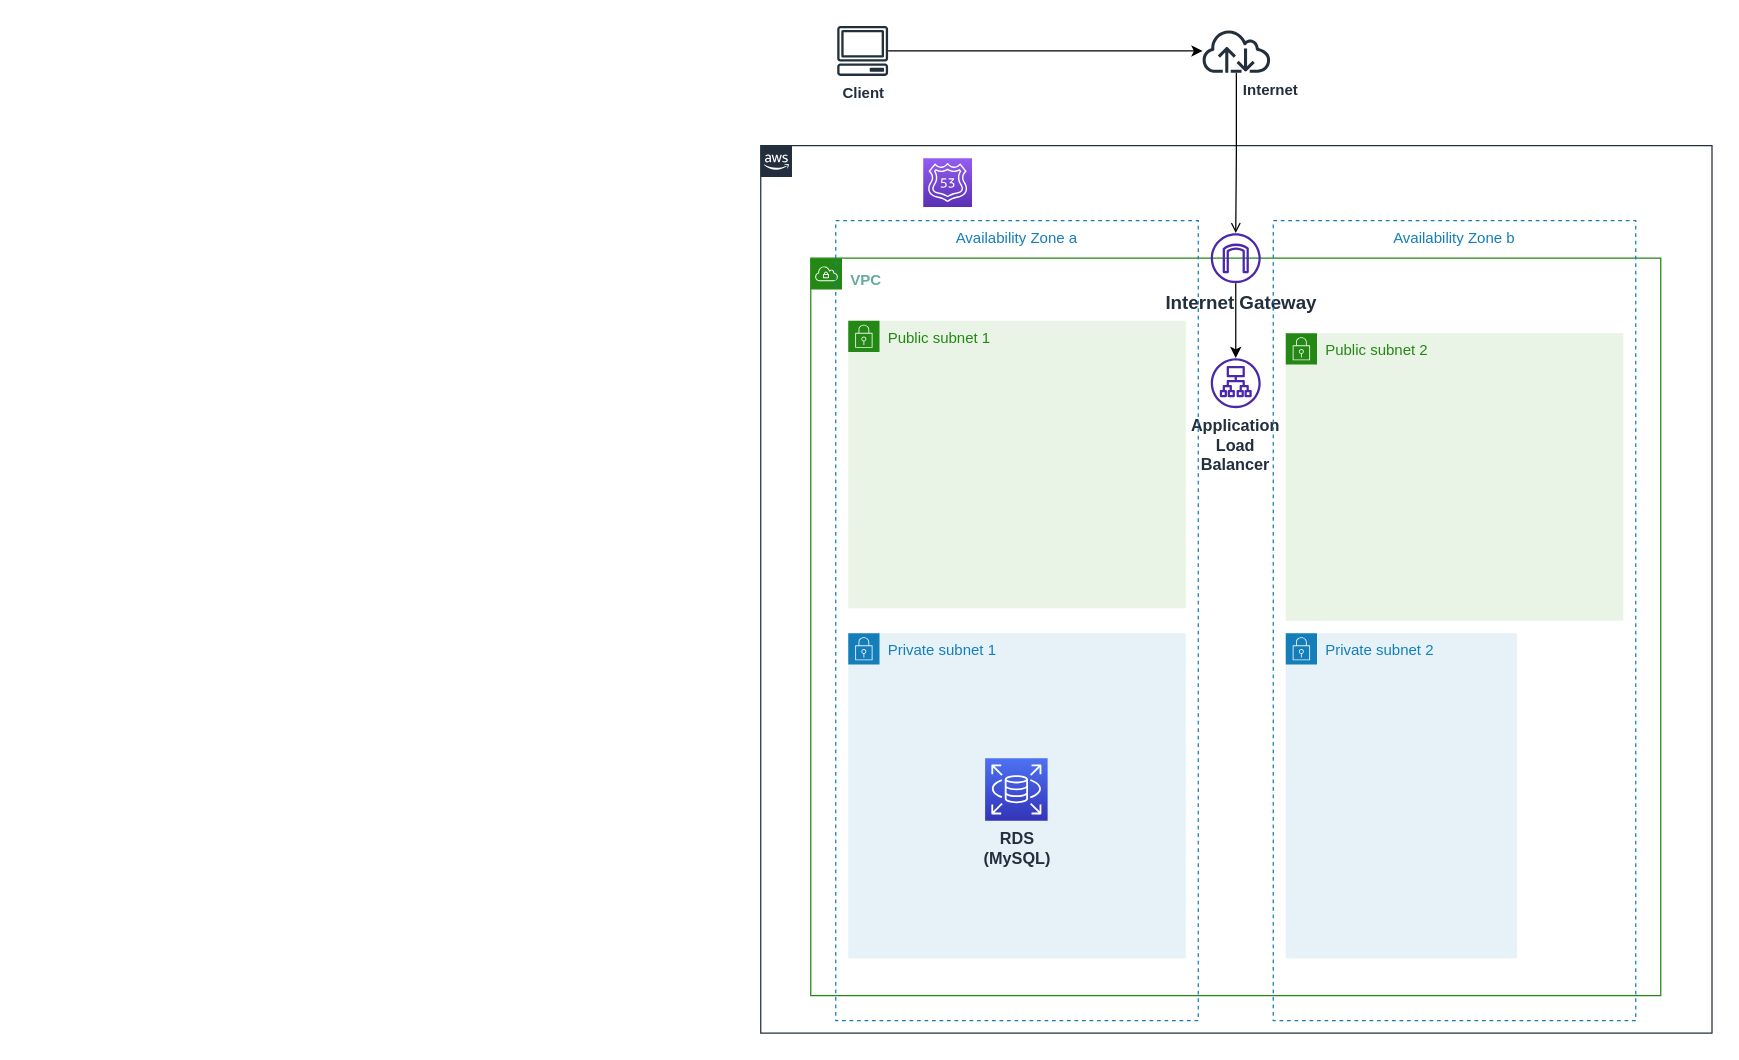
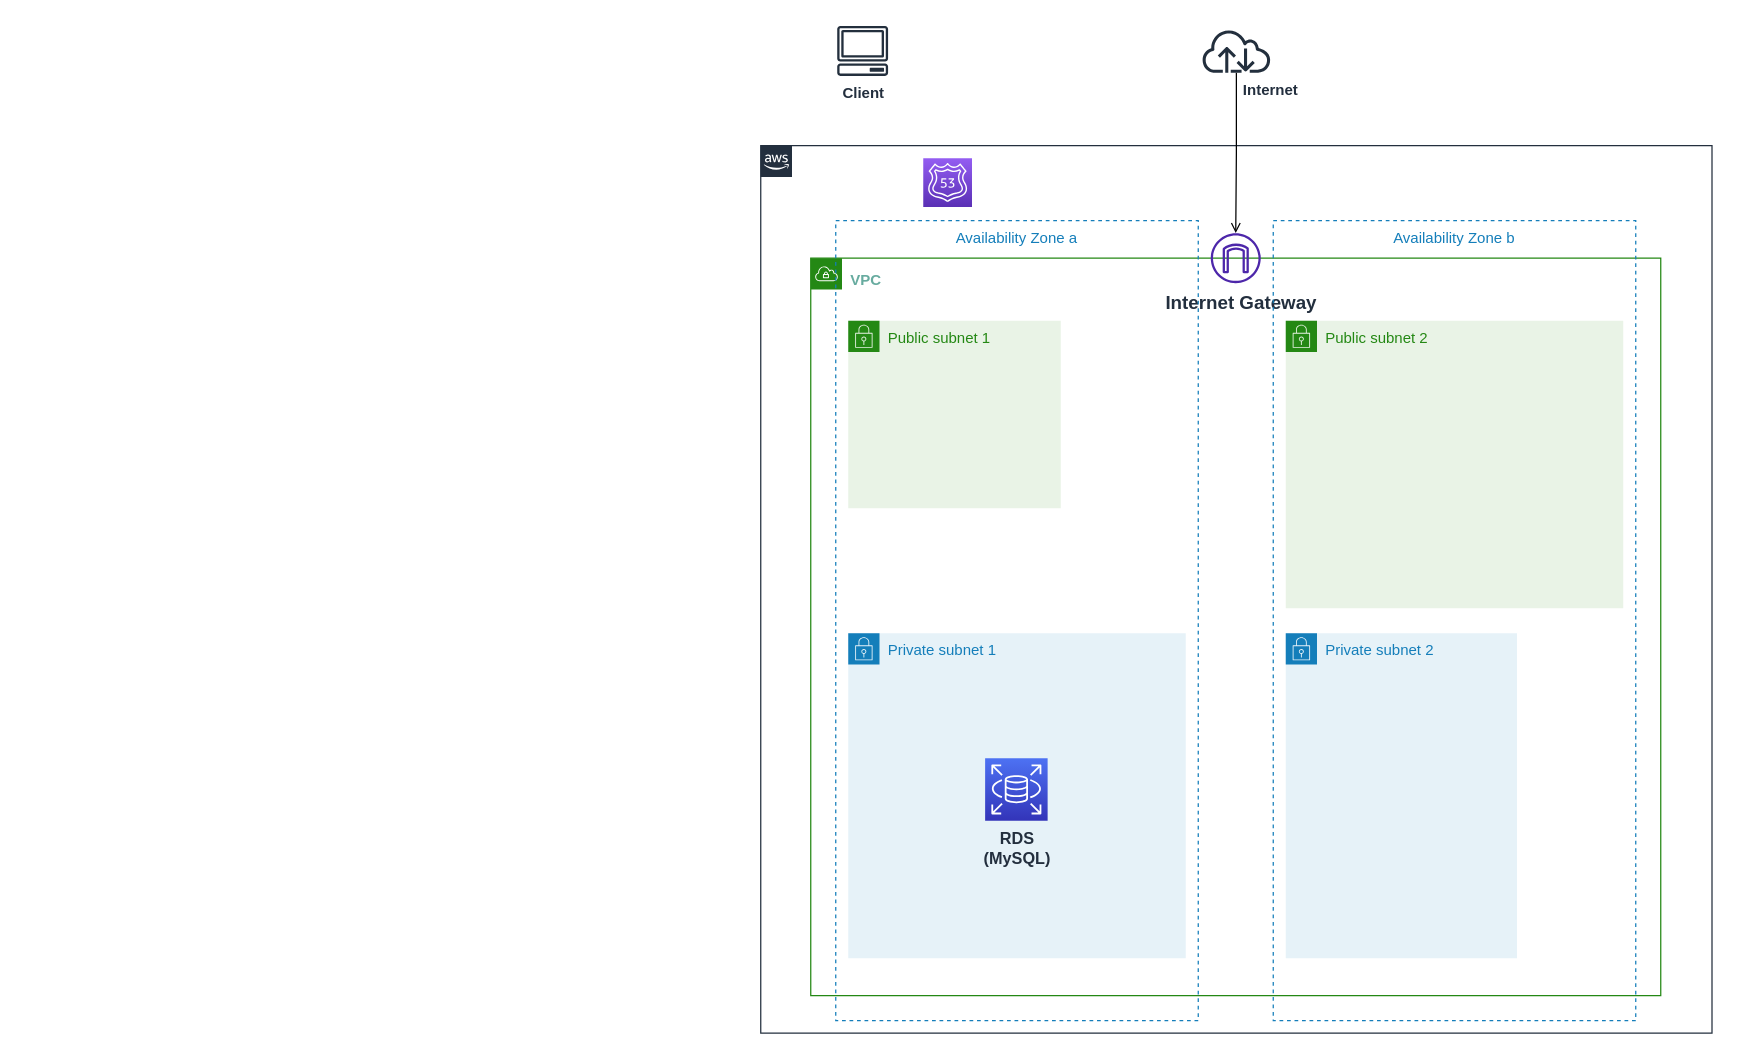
(1041, 51) -> none
(1236, 316) -> none
(1236, 383) -> none
(1017, 464) -> (954, 414)
(1454, 477) -> (1454, 464)
